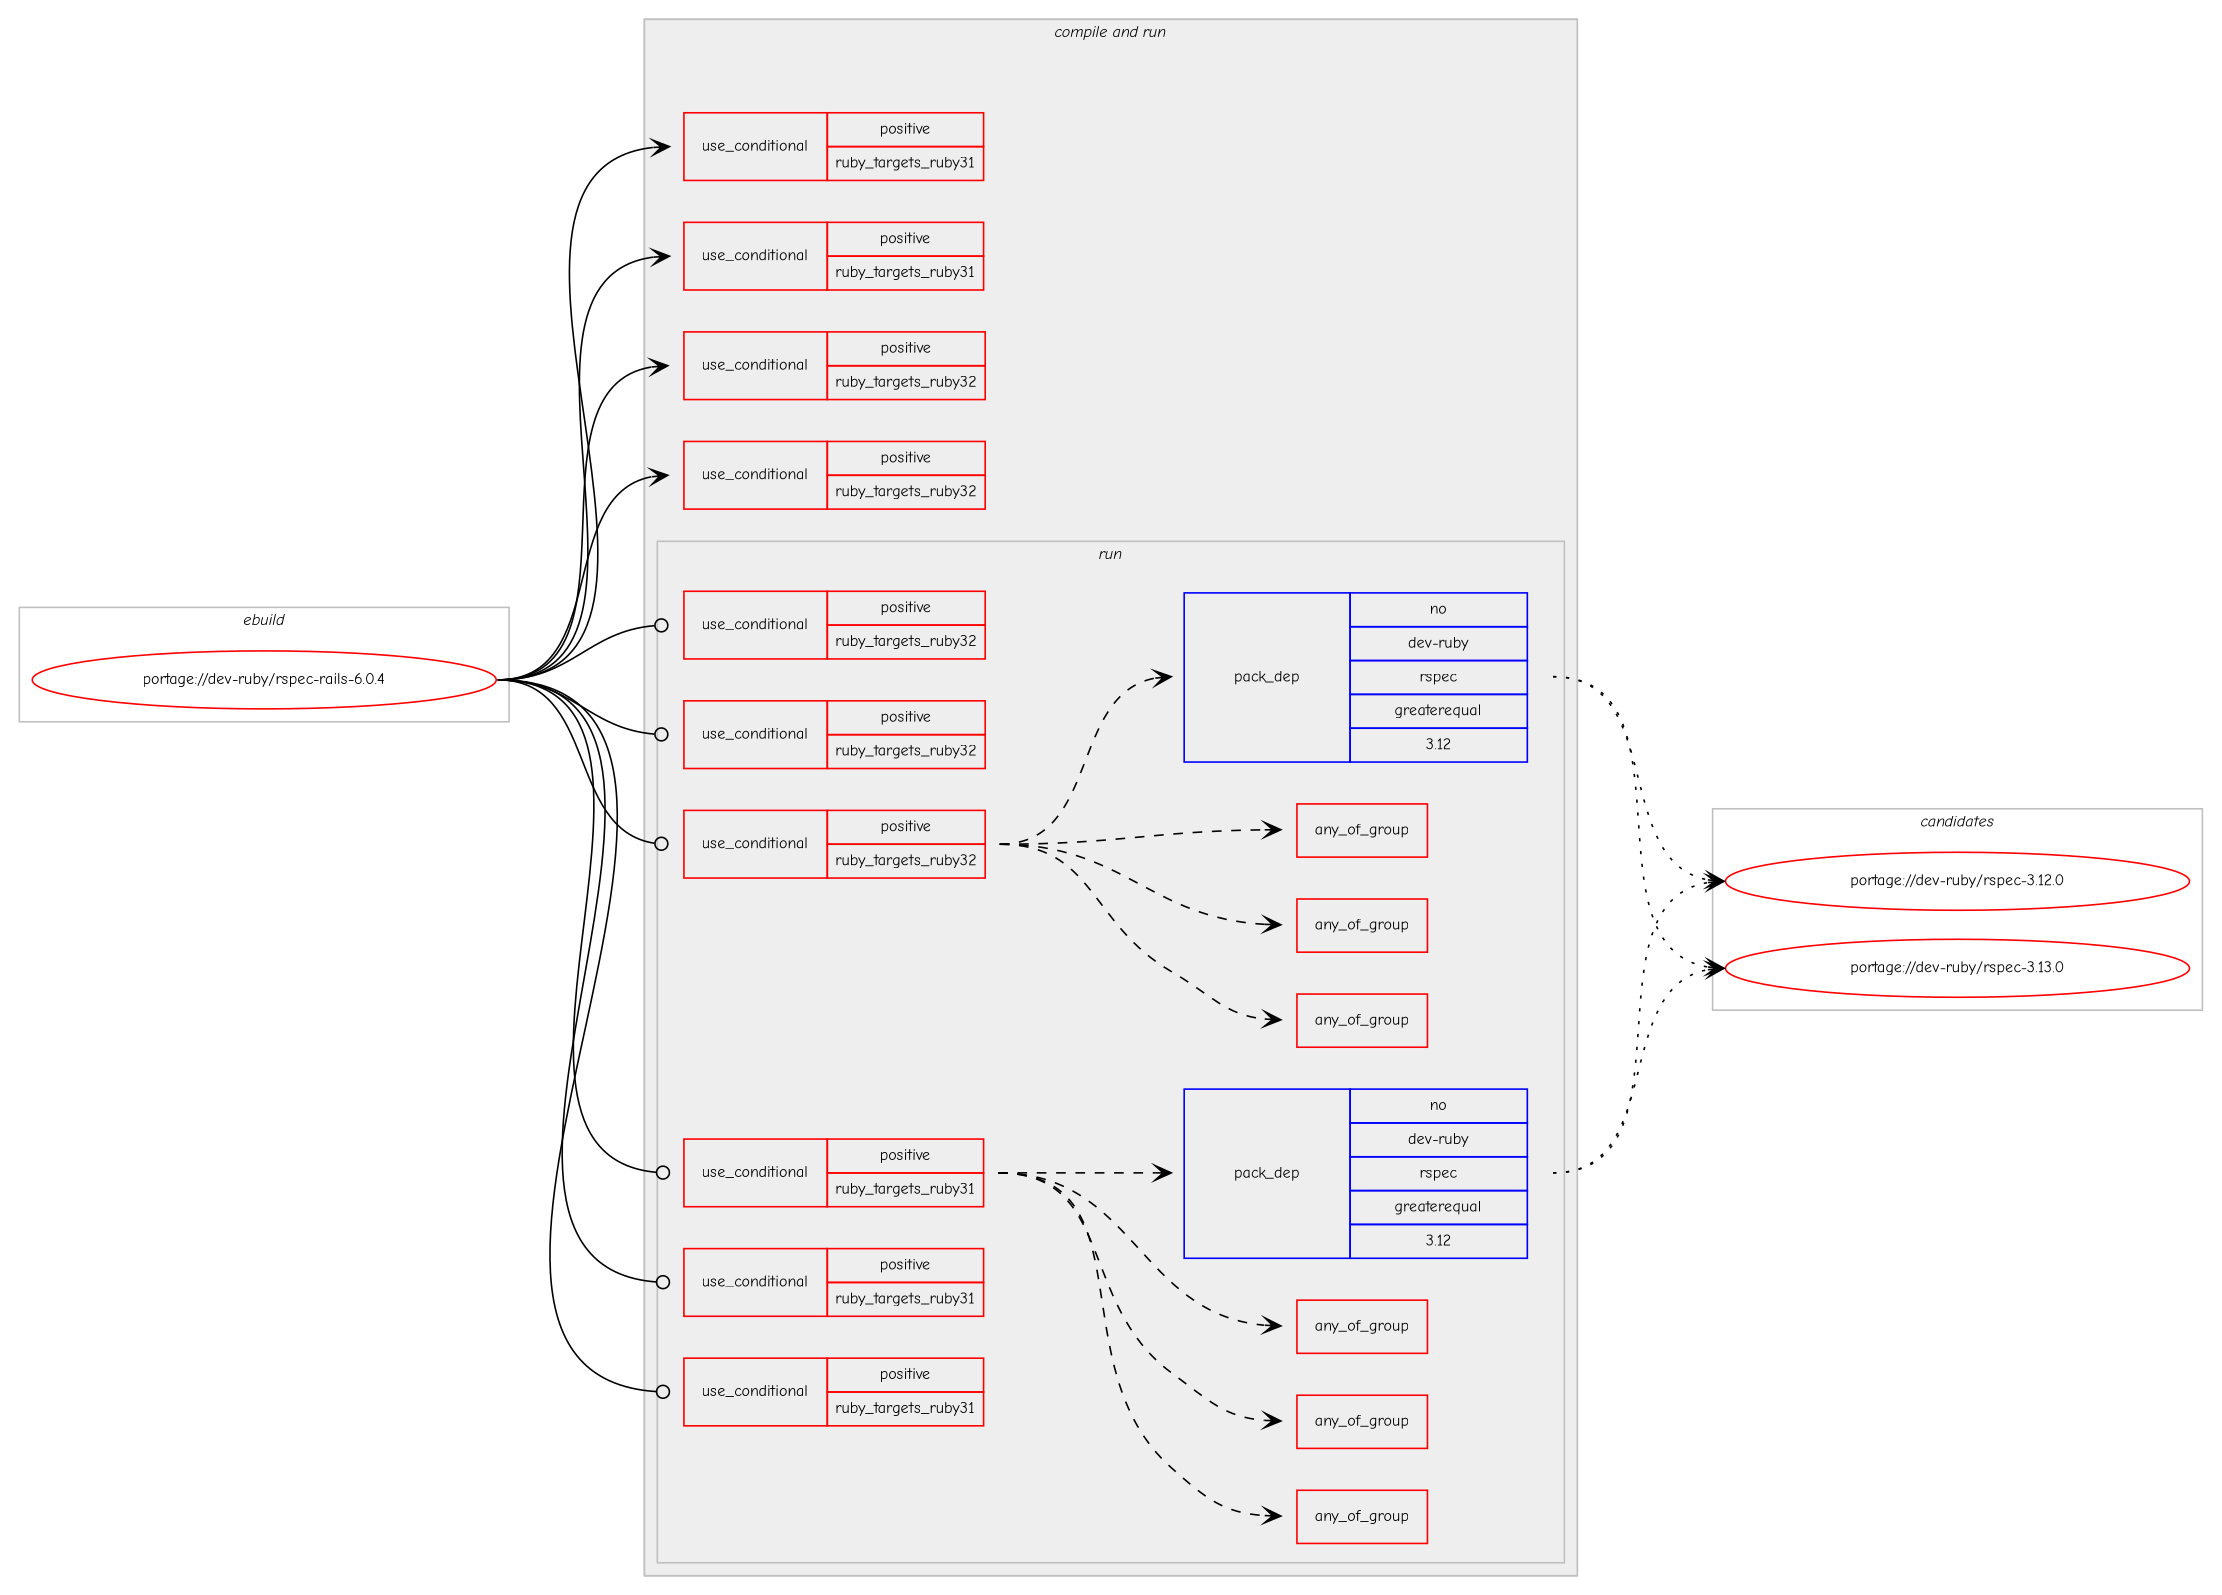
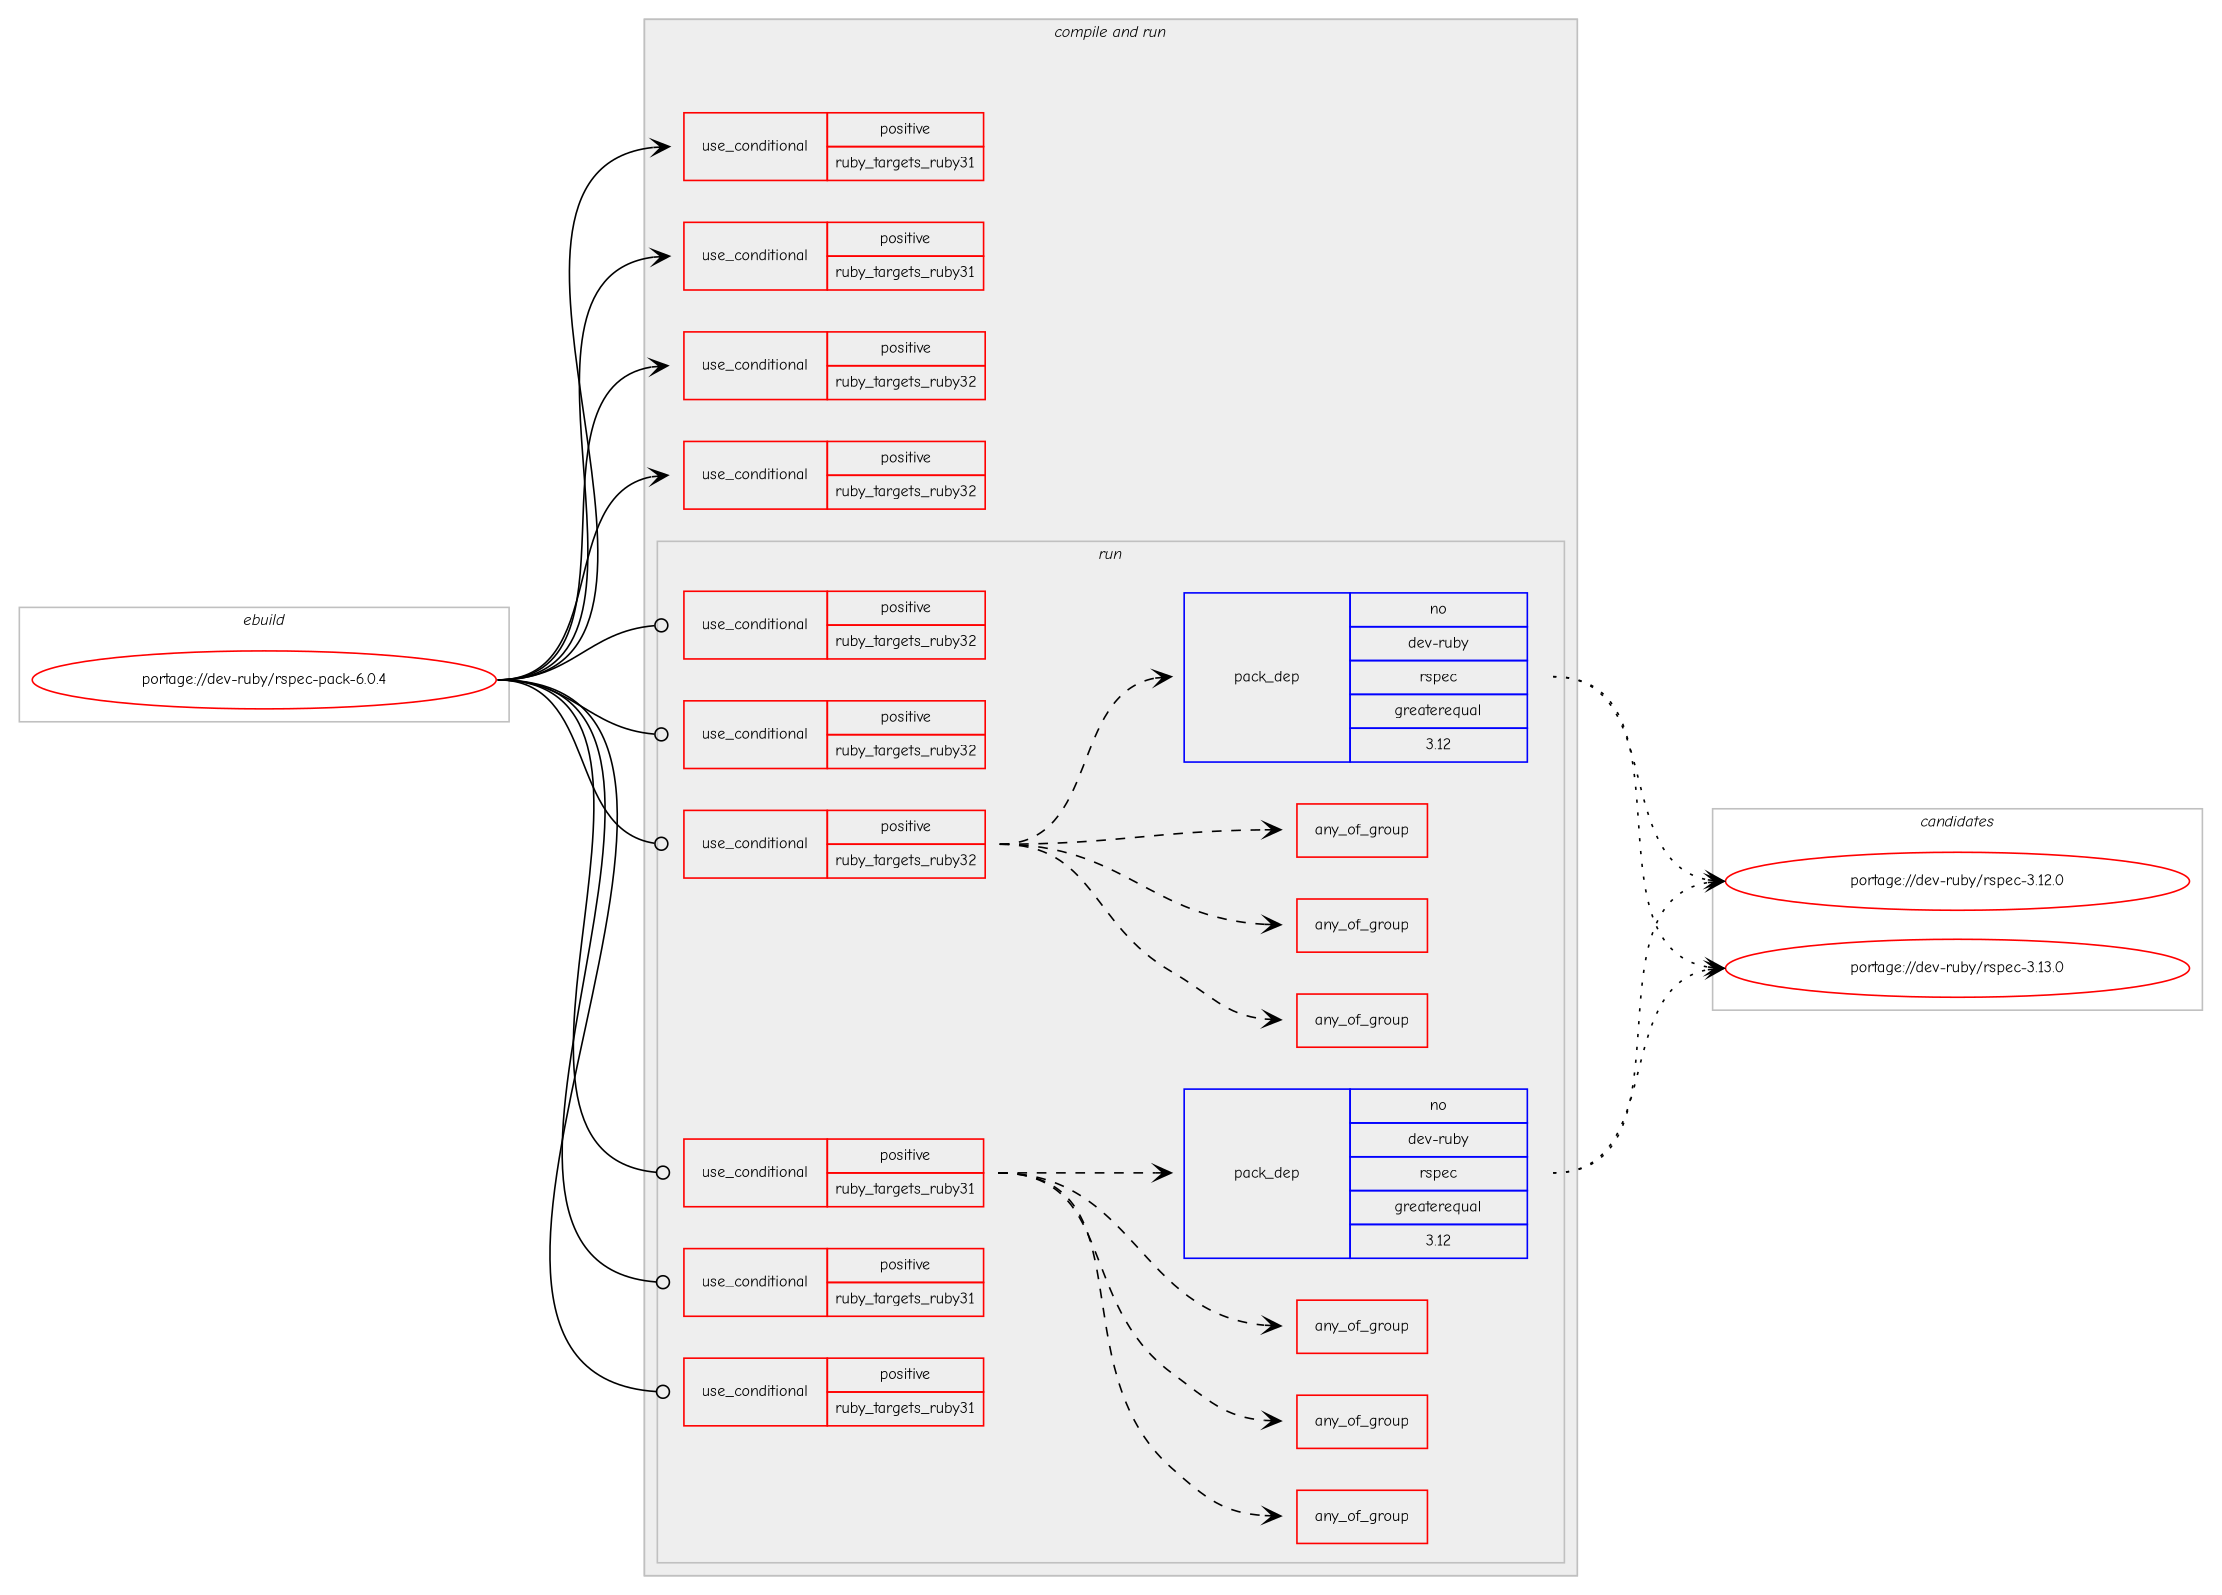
(264, 680) -> (264, 680)
